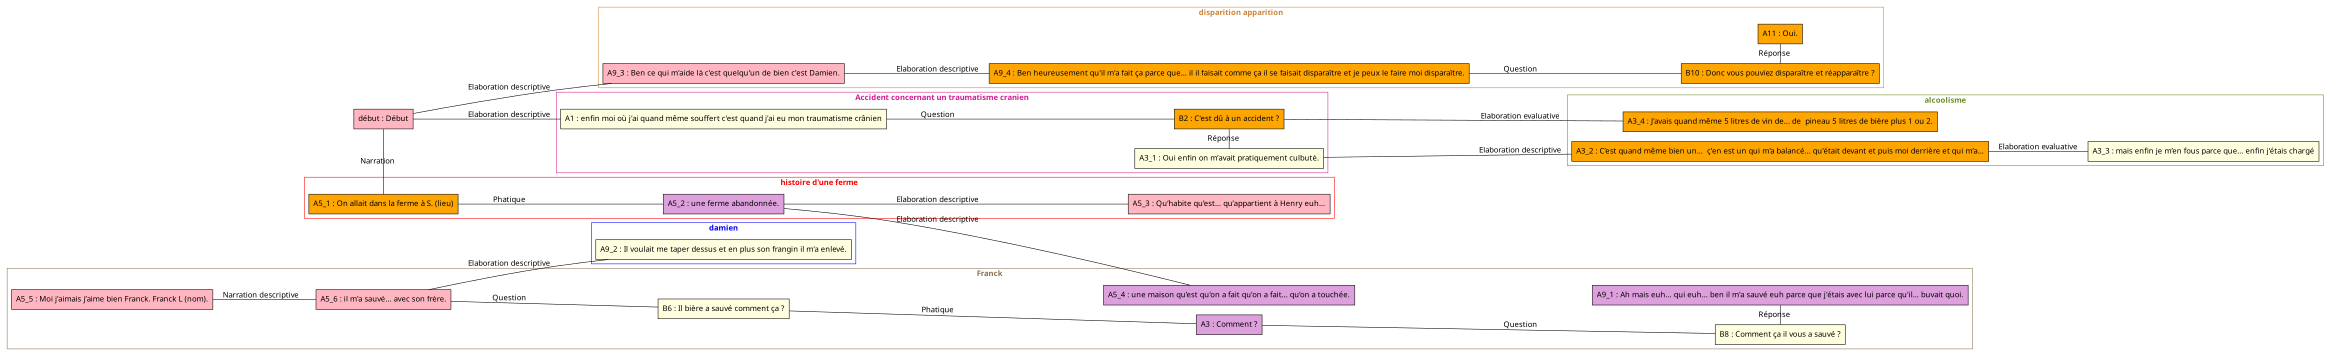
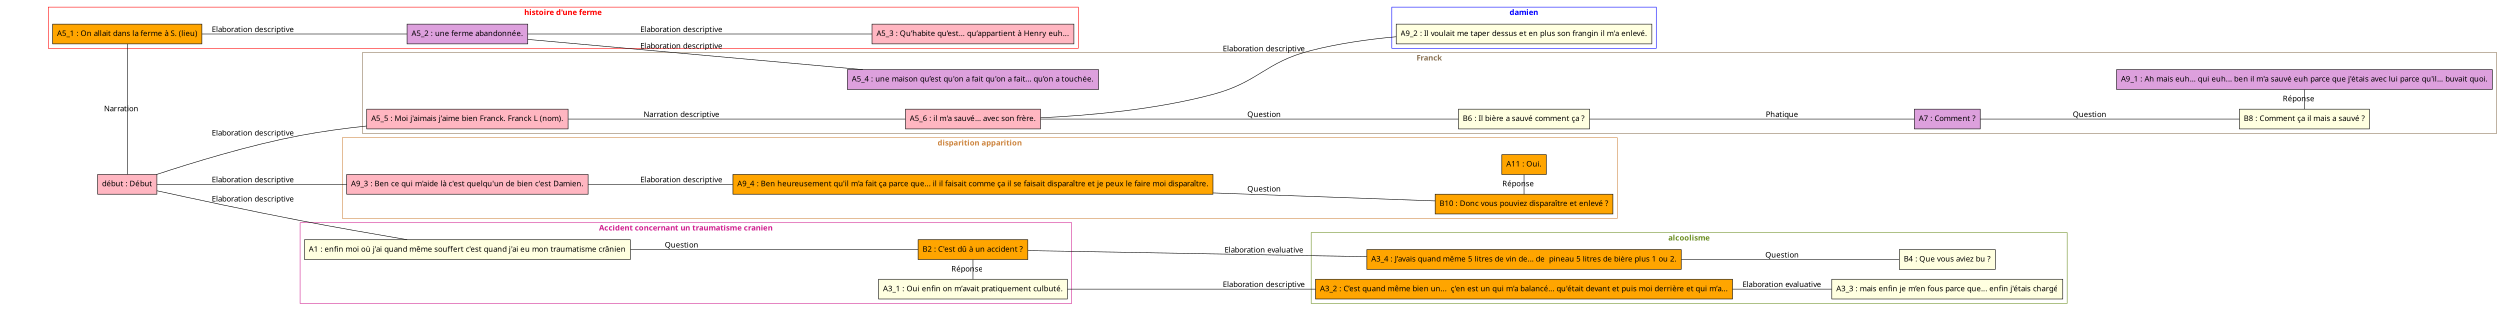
(1780, 74) -> (1524, 204)
none -> (260, 144)
(509, 200) -> (253, 30)
none -> (1947, 259)
(1229, 325) -> (1947, 119)
(1780, 335) -> (2304, 119)
